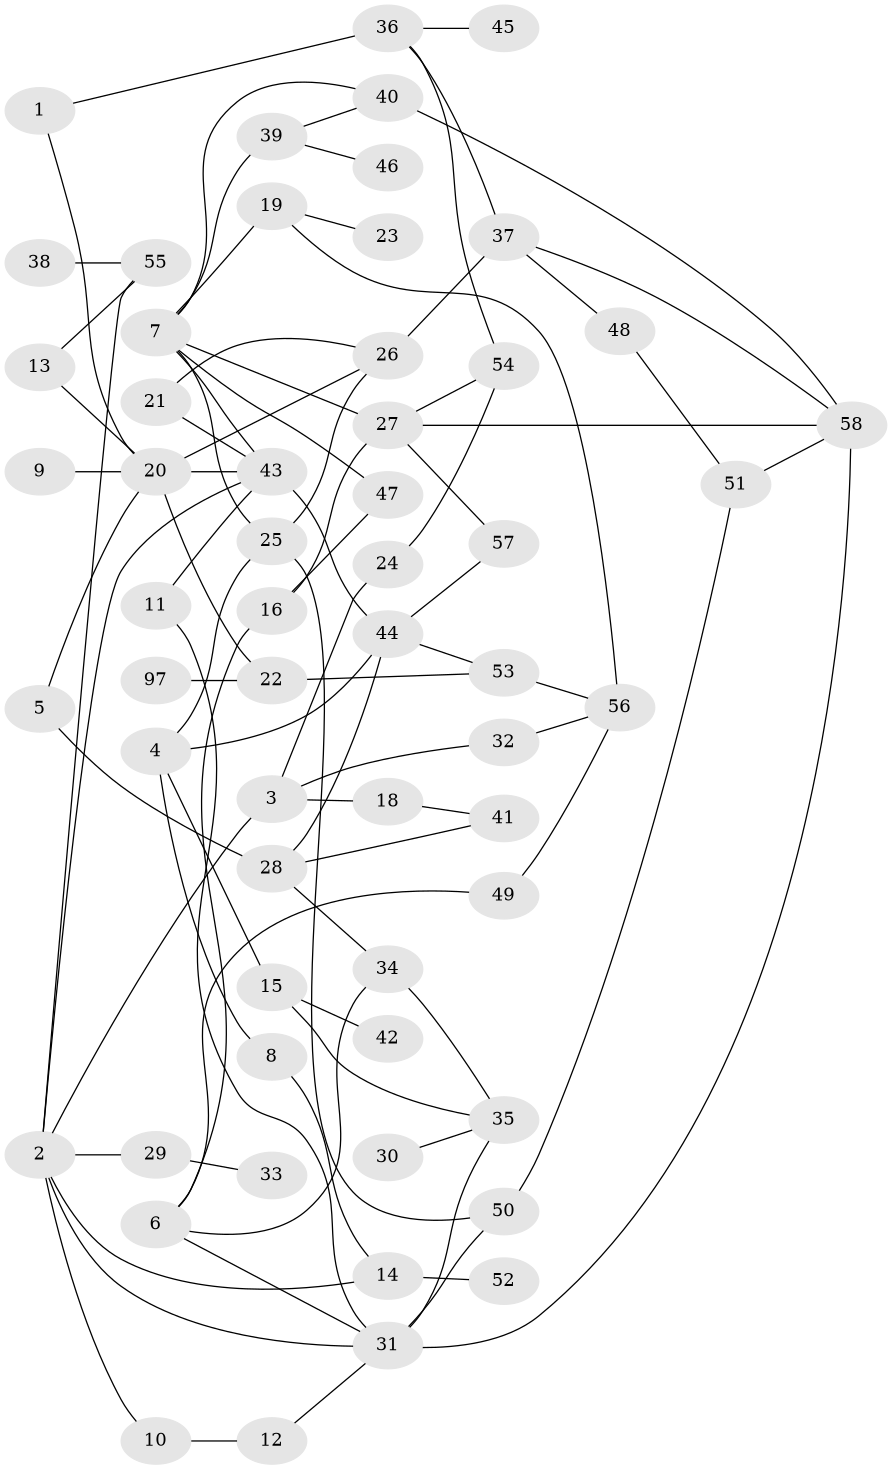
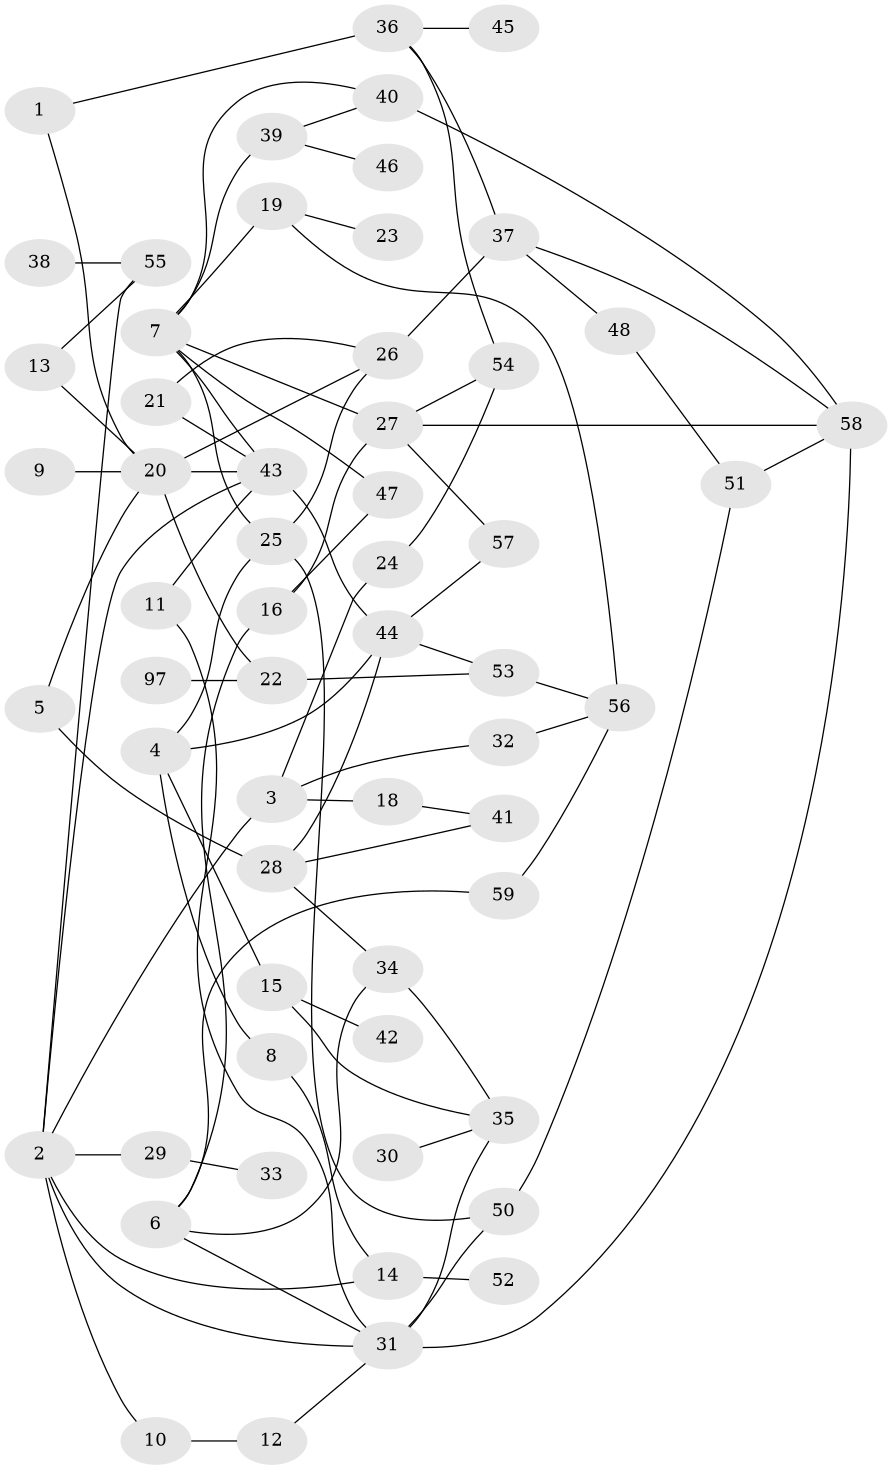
(504, 896) -> (504, 896)
